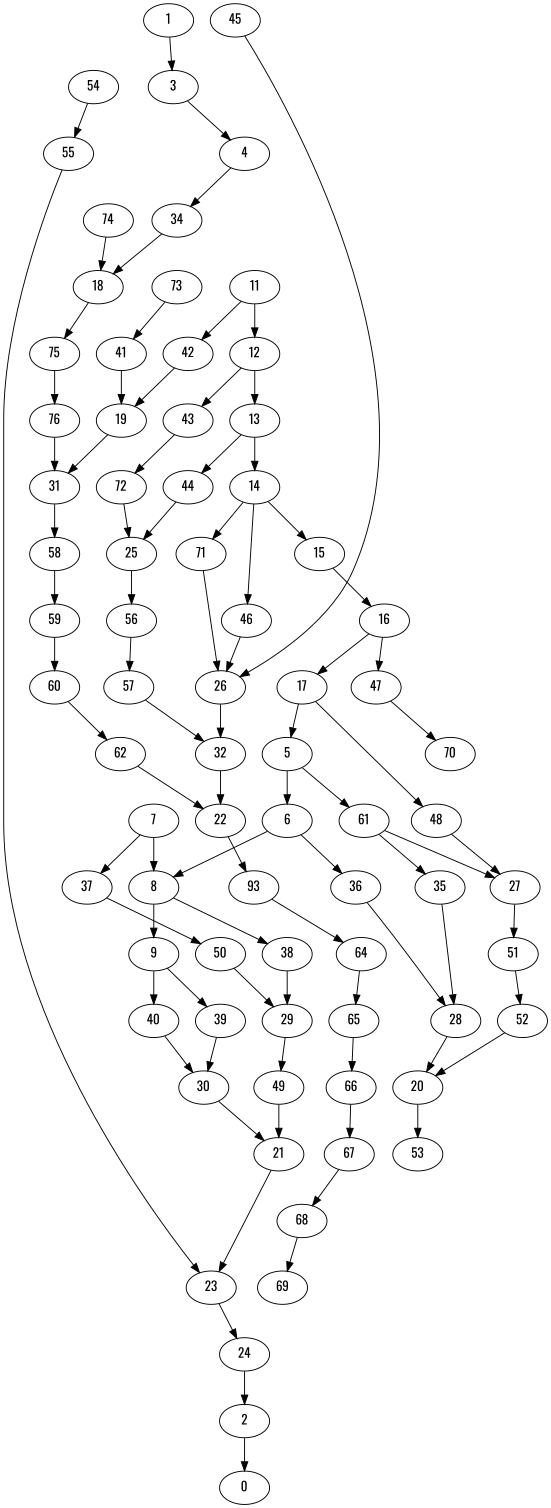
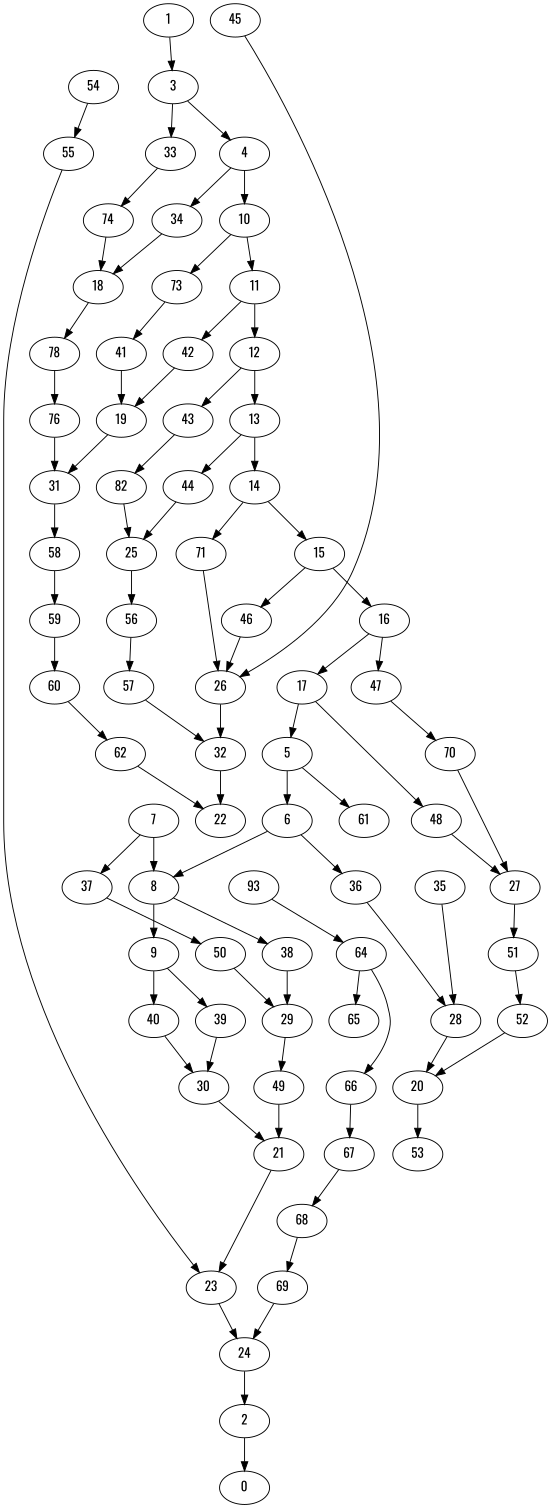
none -> (170, 154)
none -> (245, 220)
(55, 354) -> (55, 354)
(121, 487) -> (121, 487)
(251, 549) -> (287, 584)
(399, 851) -> none
(435, 852) -> (481, 816)
(236, 853) -> none
(353, 1050) -> (390, 1019)
none -> (266, 1317)
